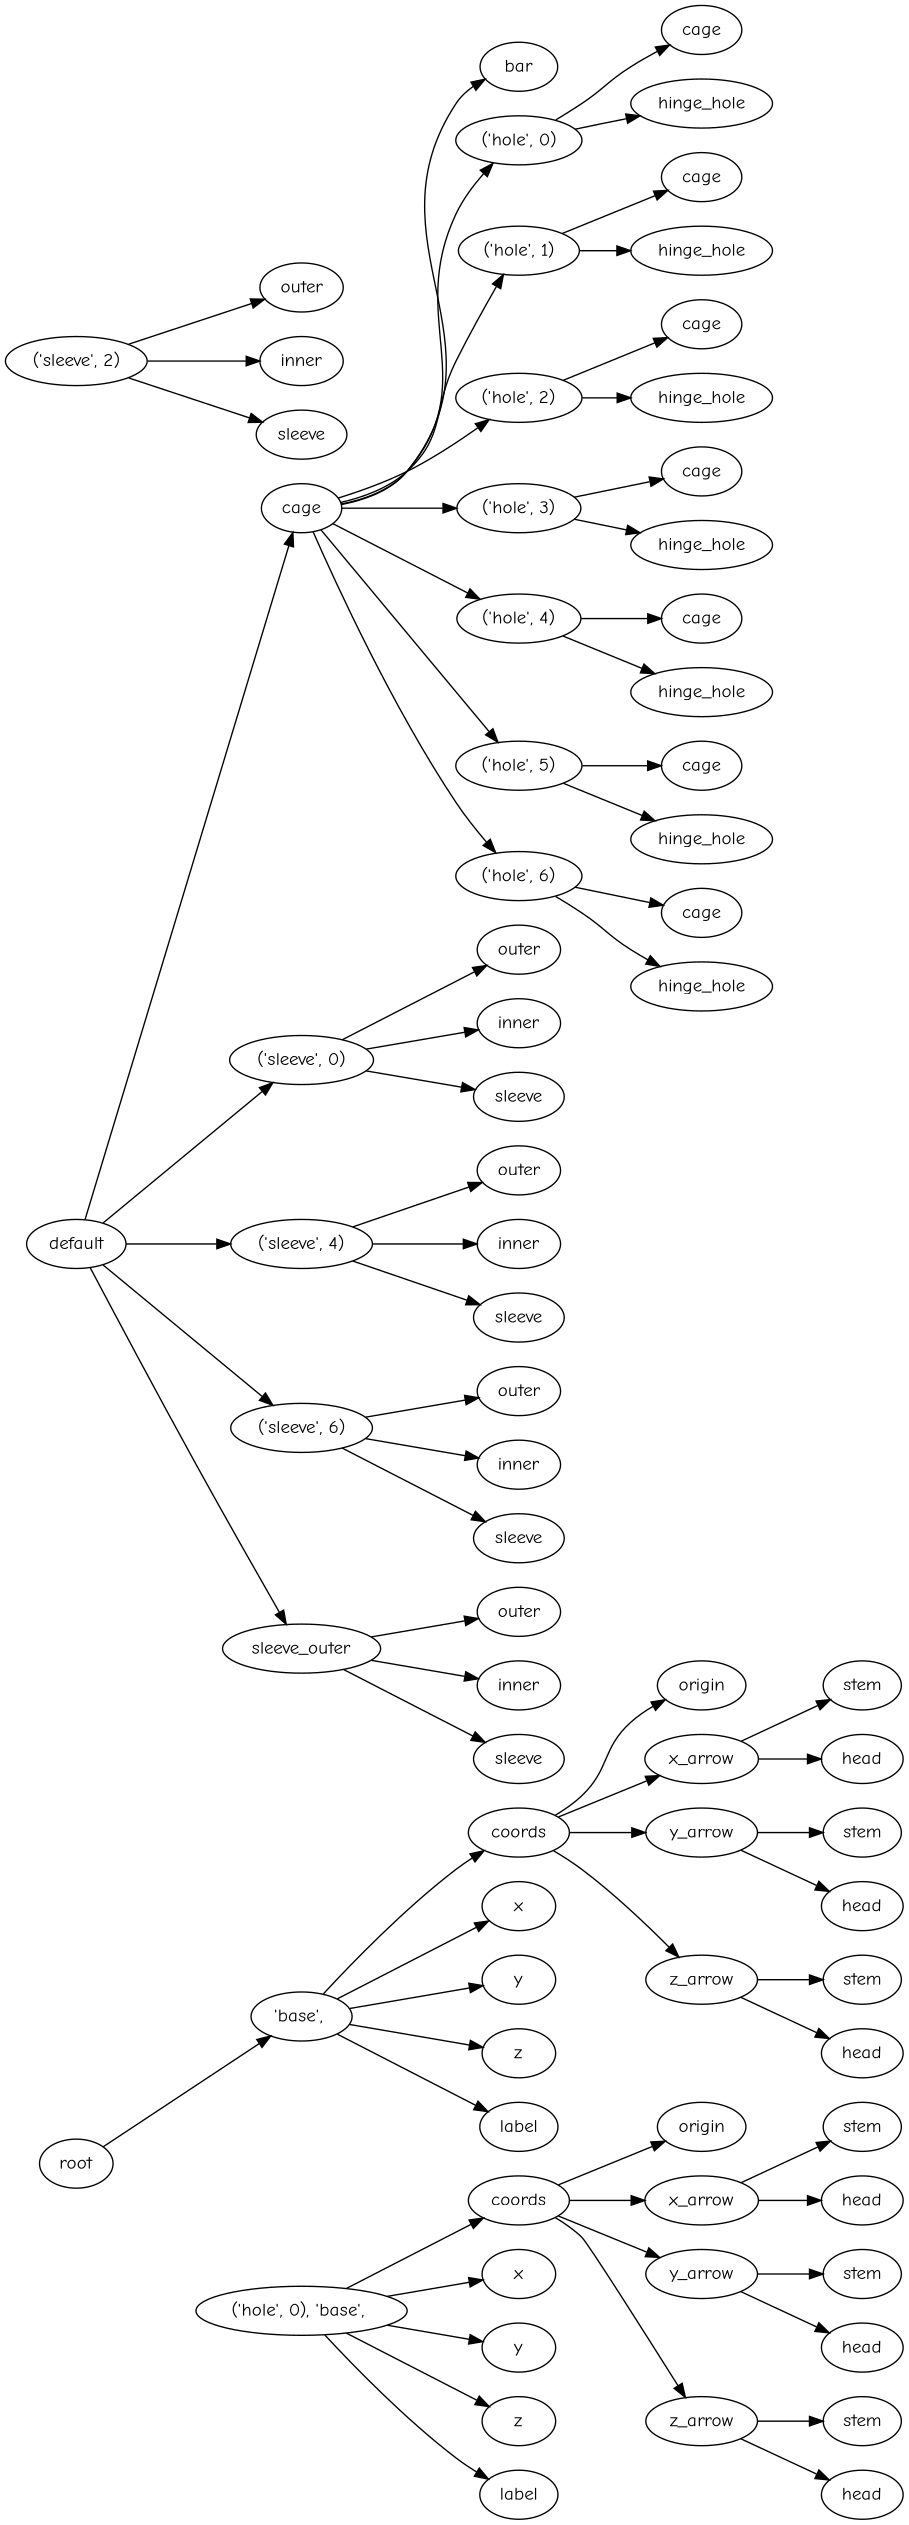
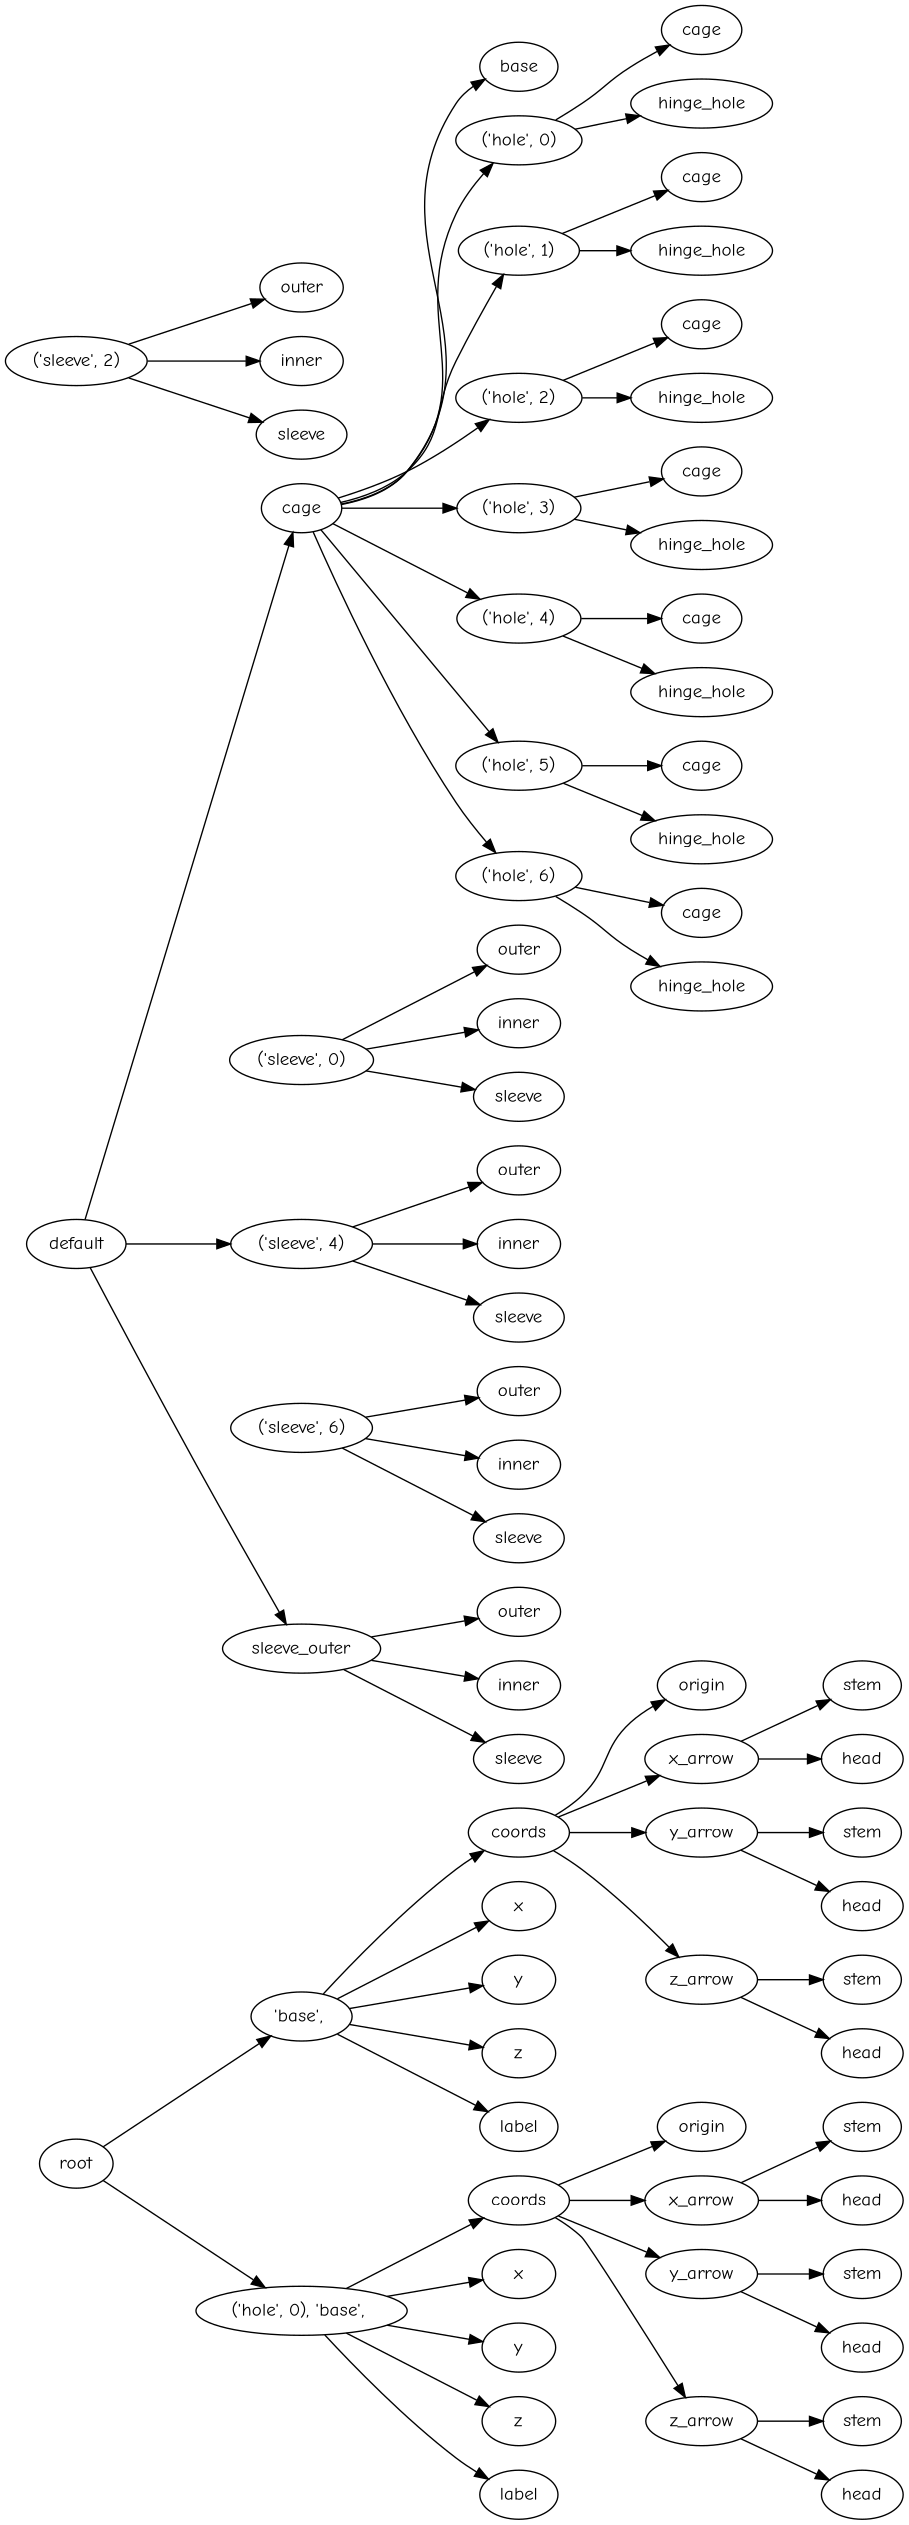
(519, 67) -> (519, 67)
(183, 1157) -> none
(183, 1331) -> none
none -> (178, 2230)
